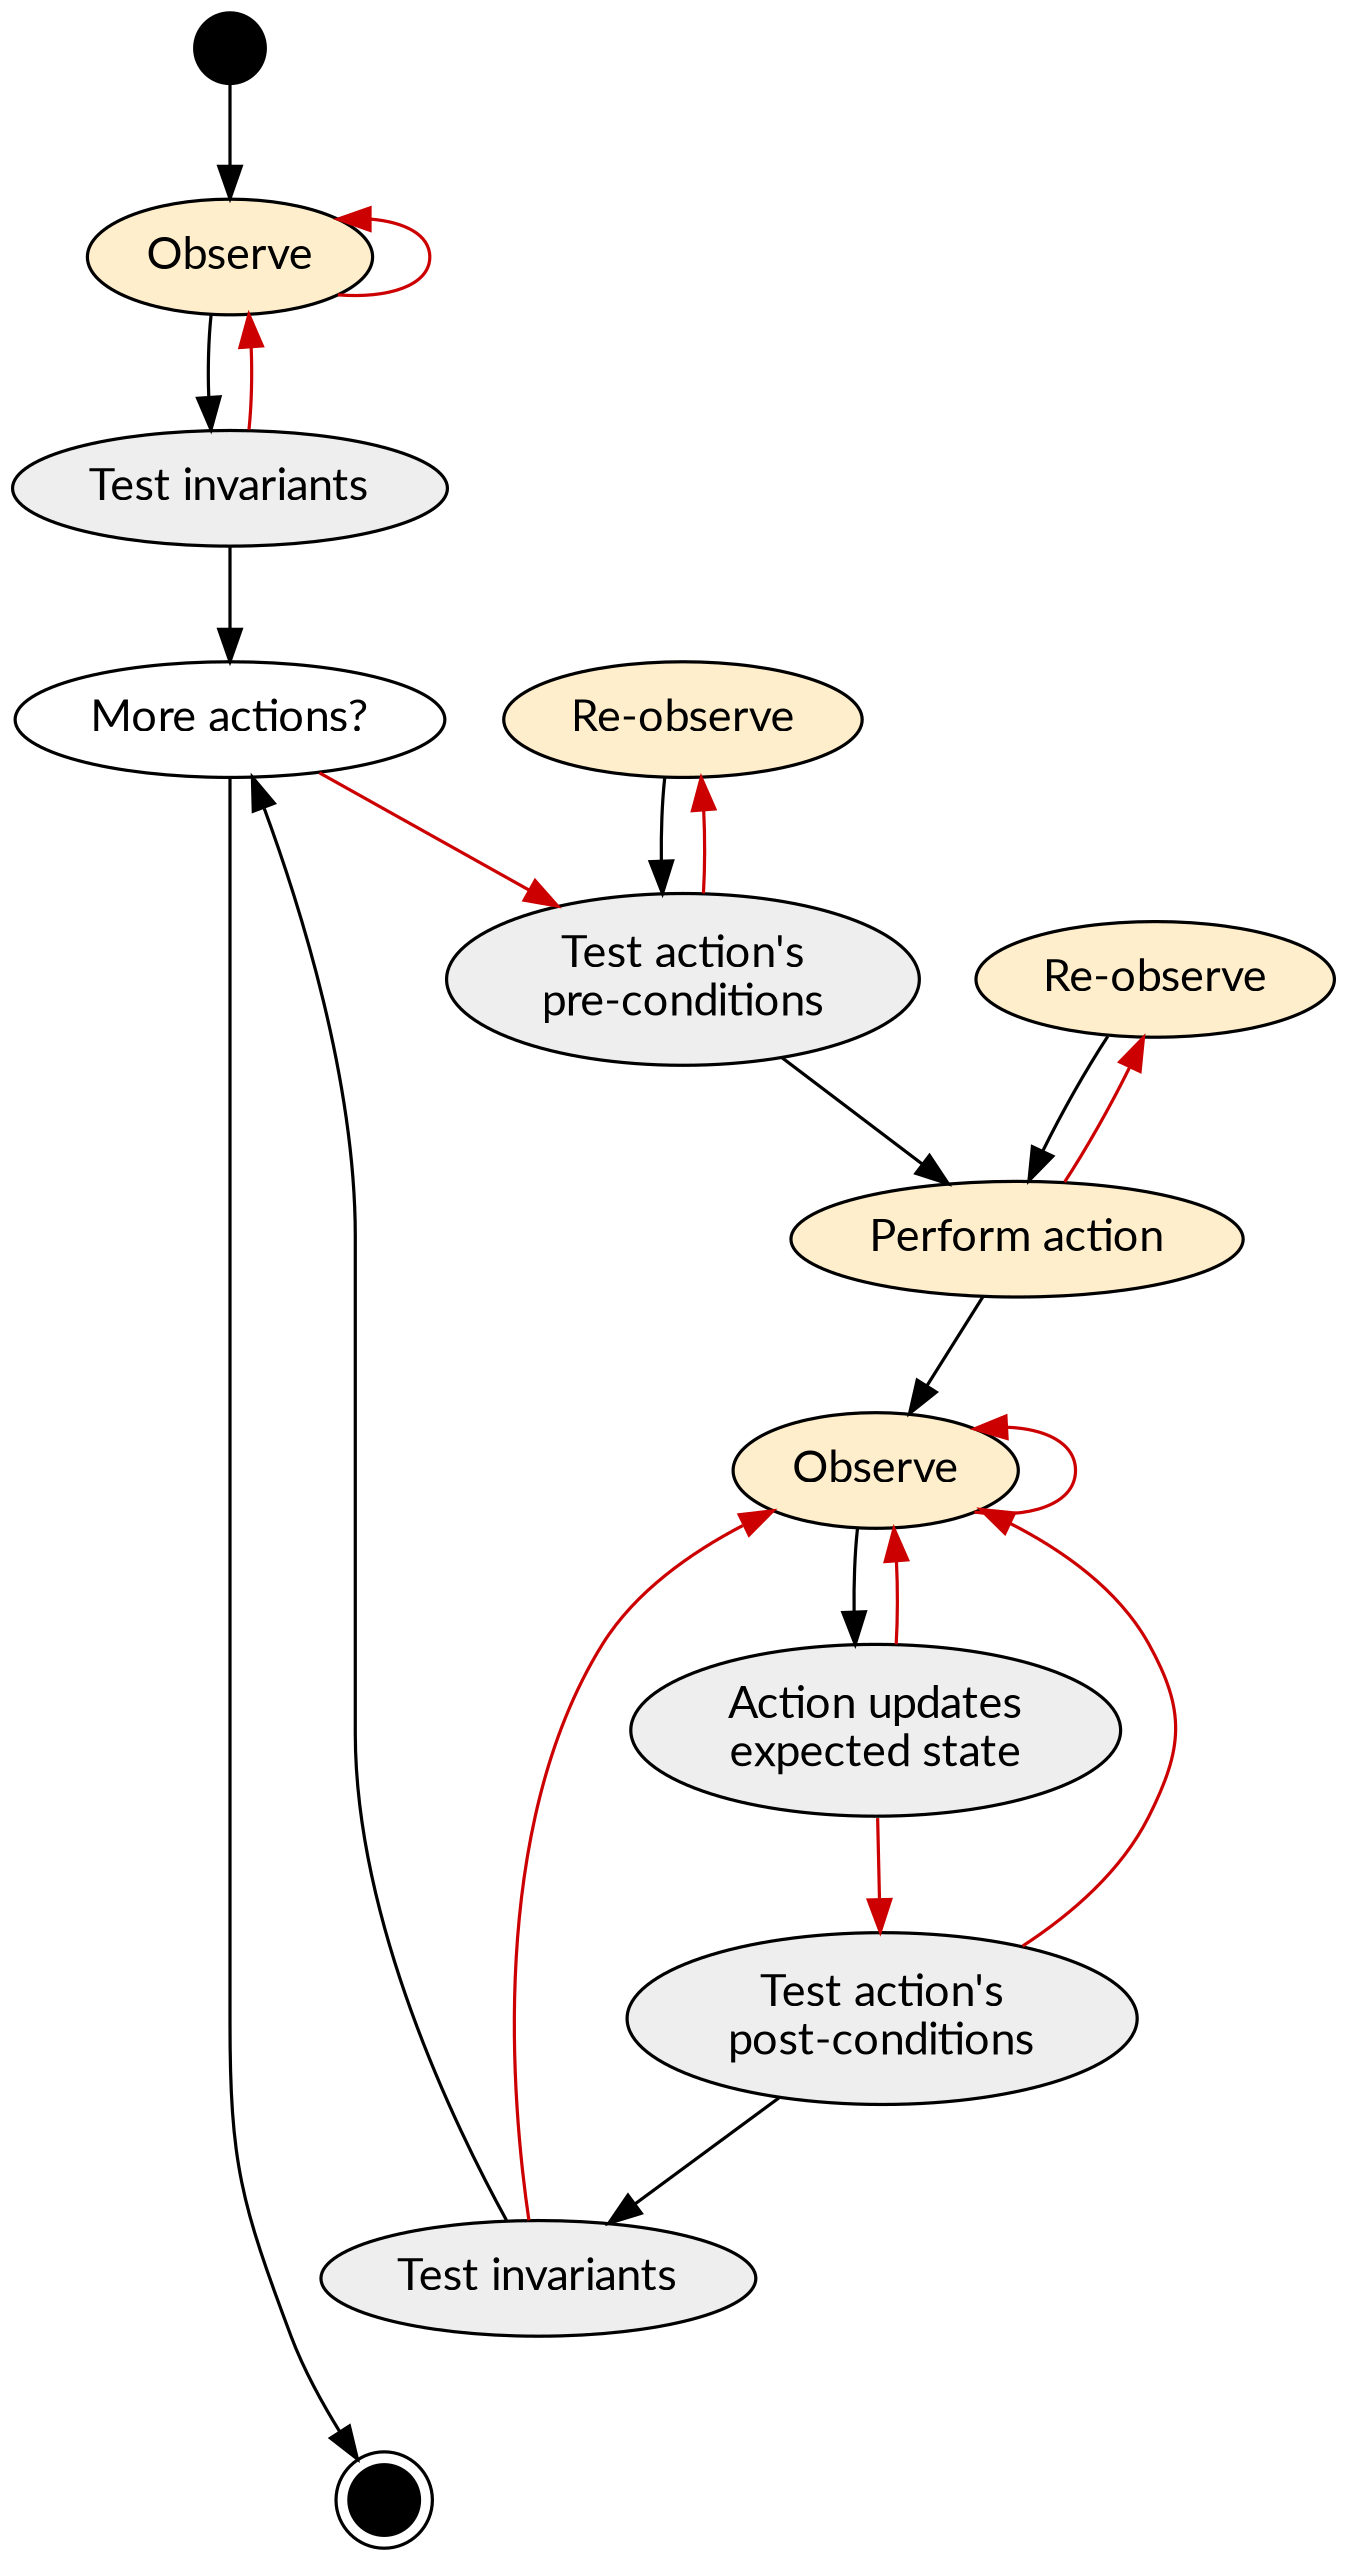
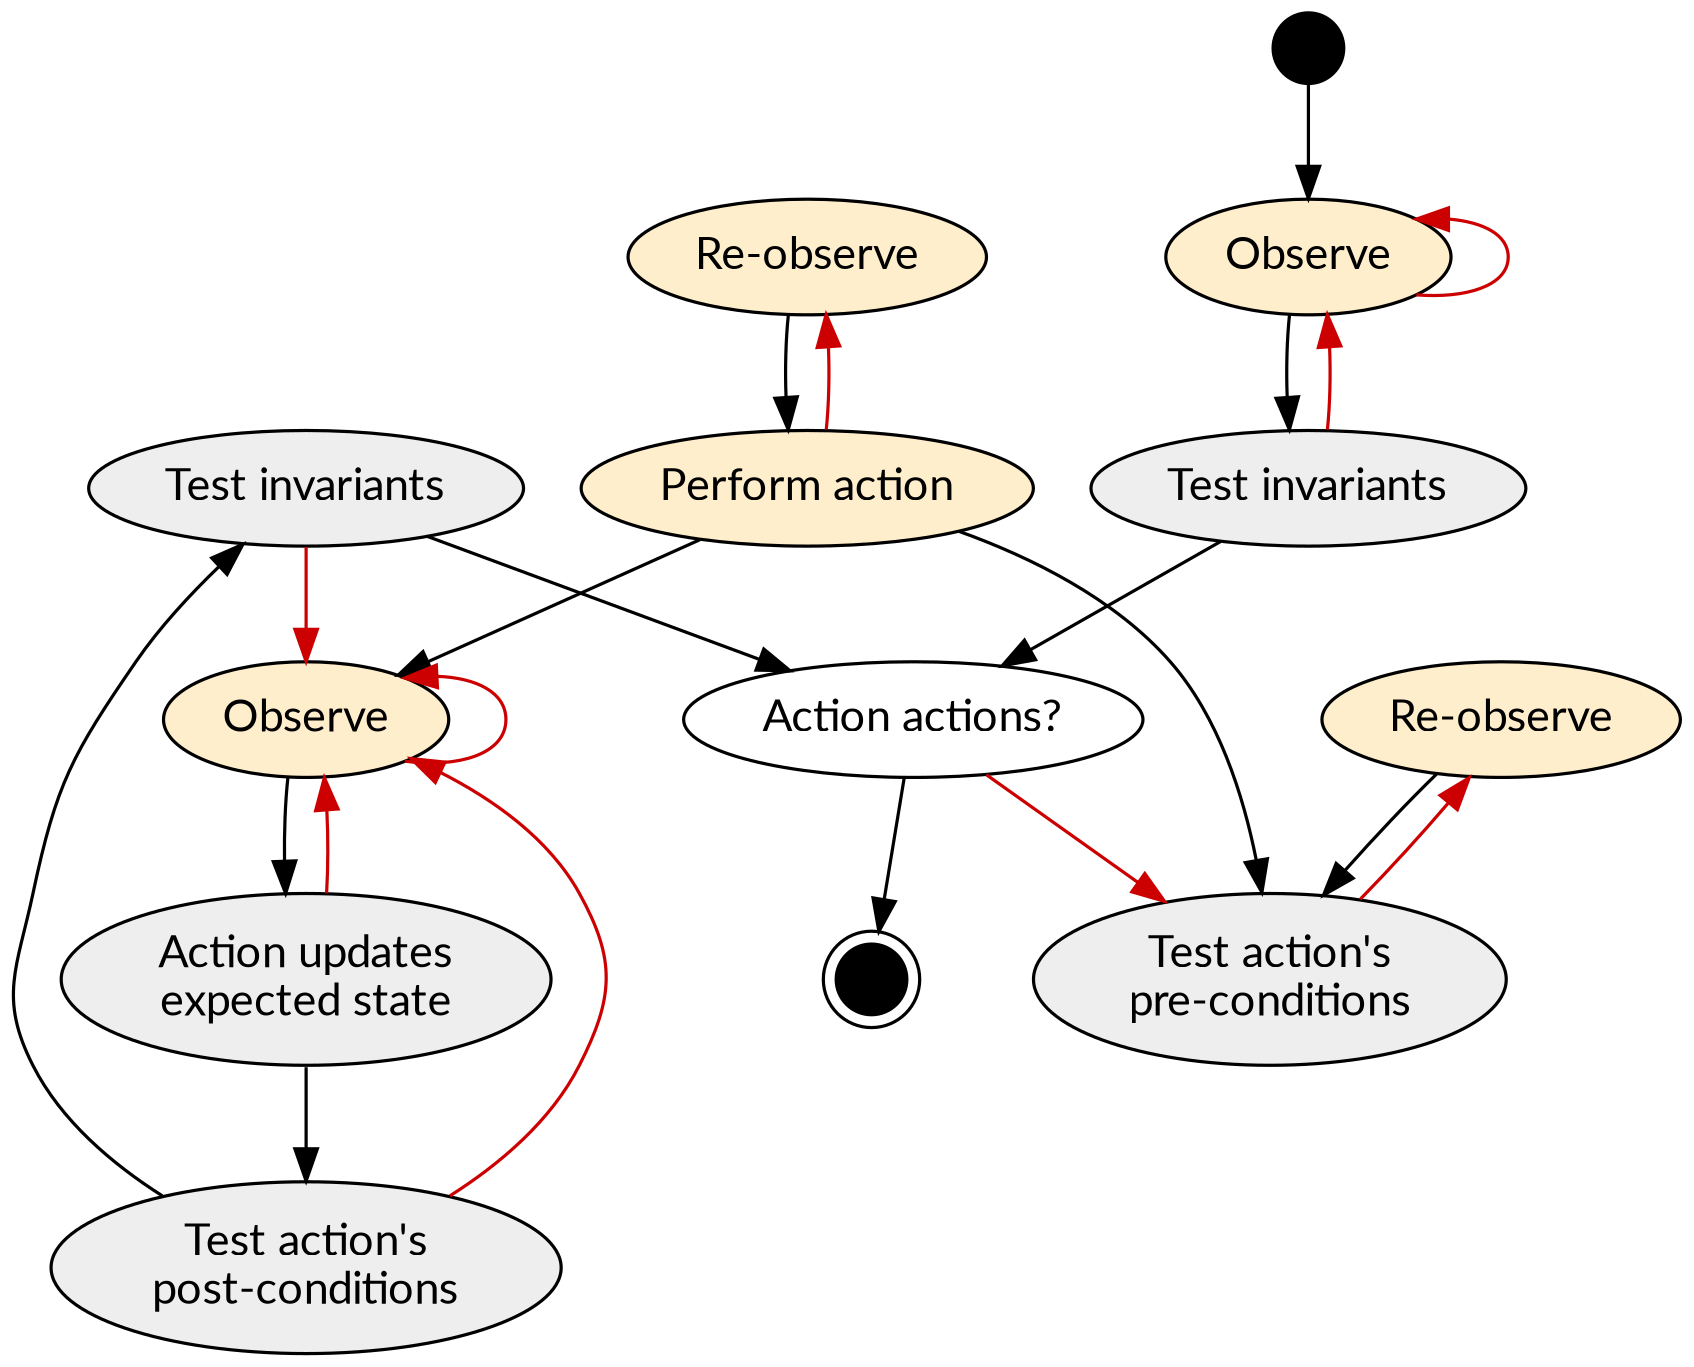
(230, 720) -> (913, 720)
(852, 1111) -> (1159, 650)
(879, 1859) -> (306, 1108)
